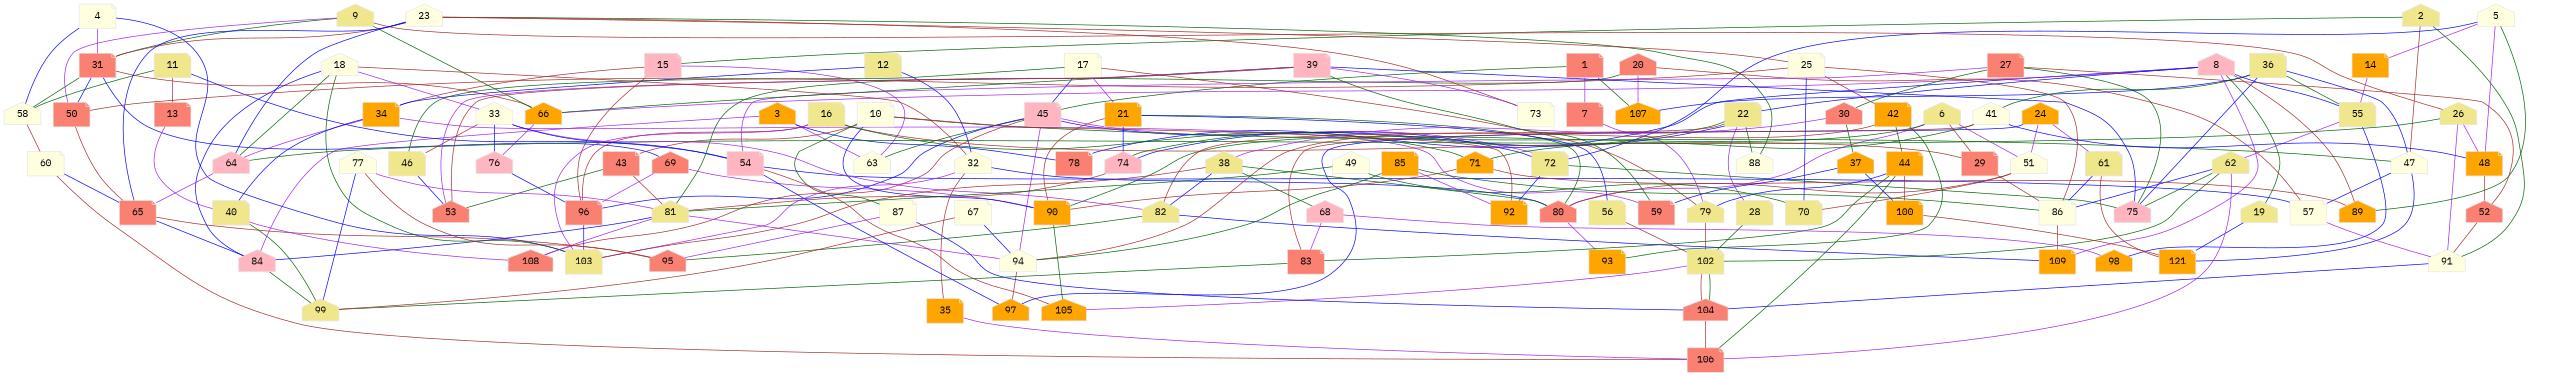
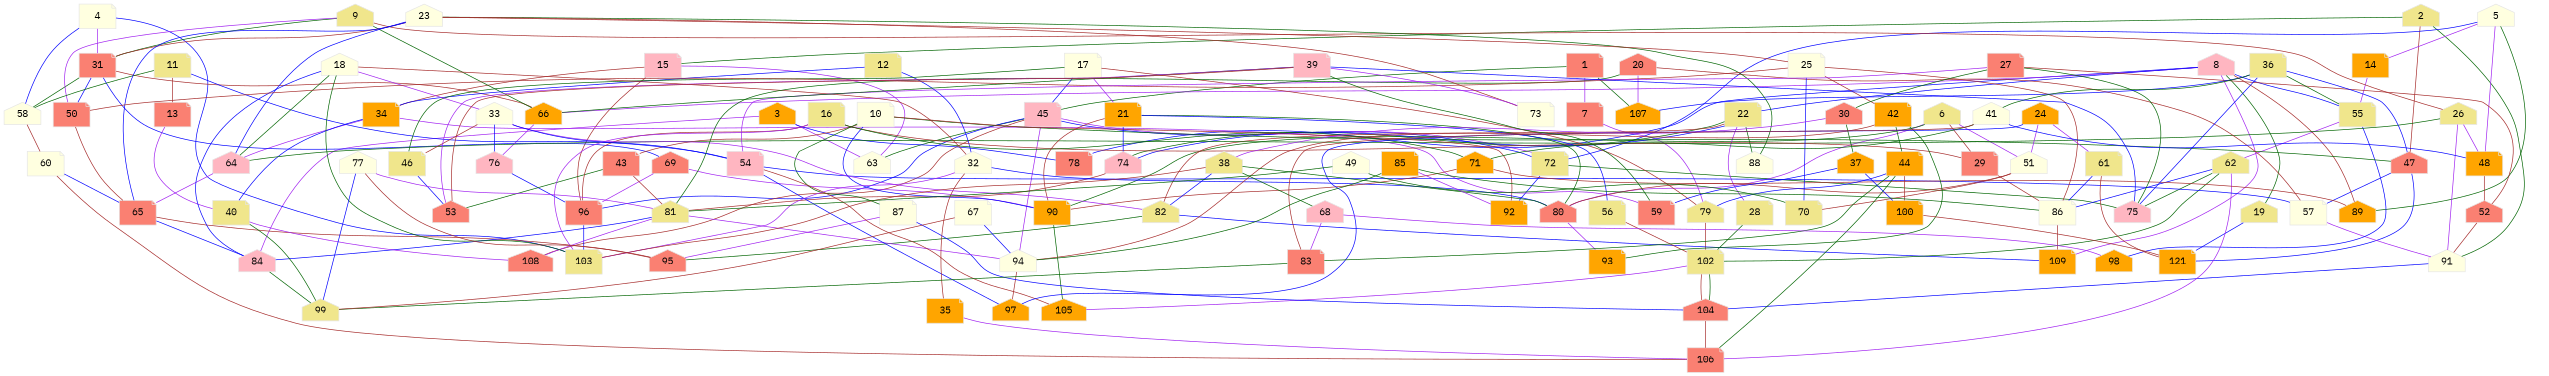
(2409, 164) -> (2409, 164)
